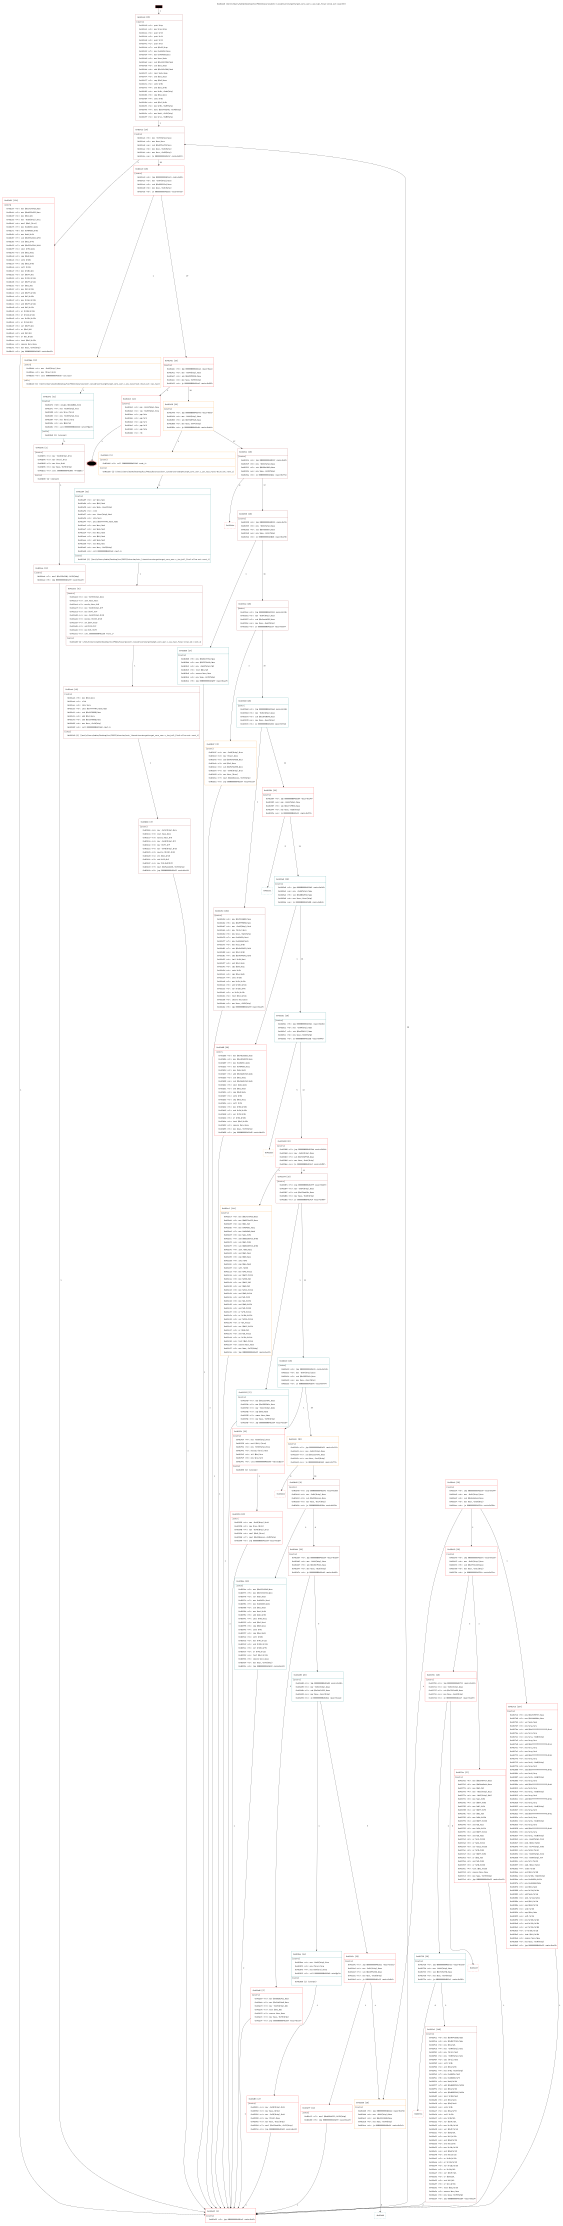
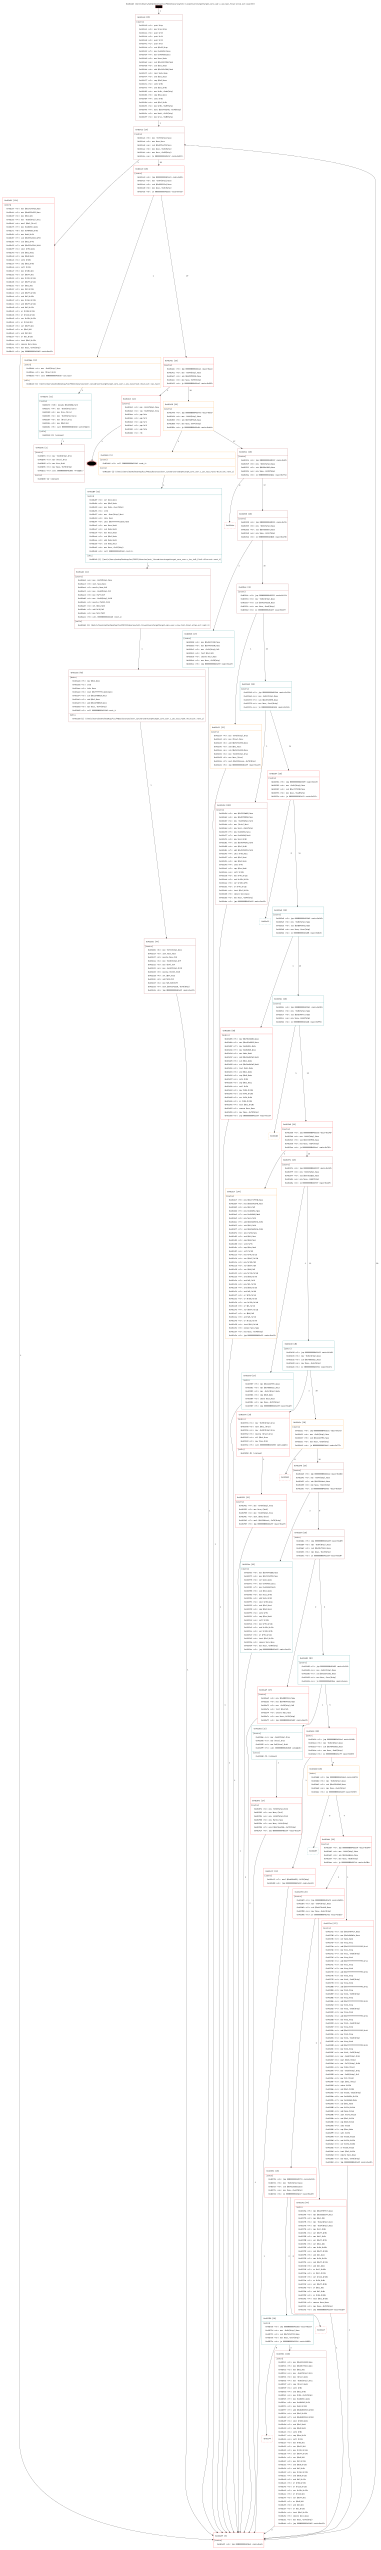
(59, 574) -> none
(415, 1801) -> (340, 1815)
